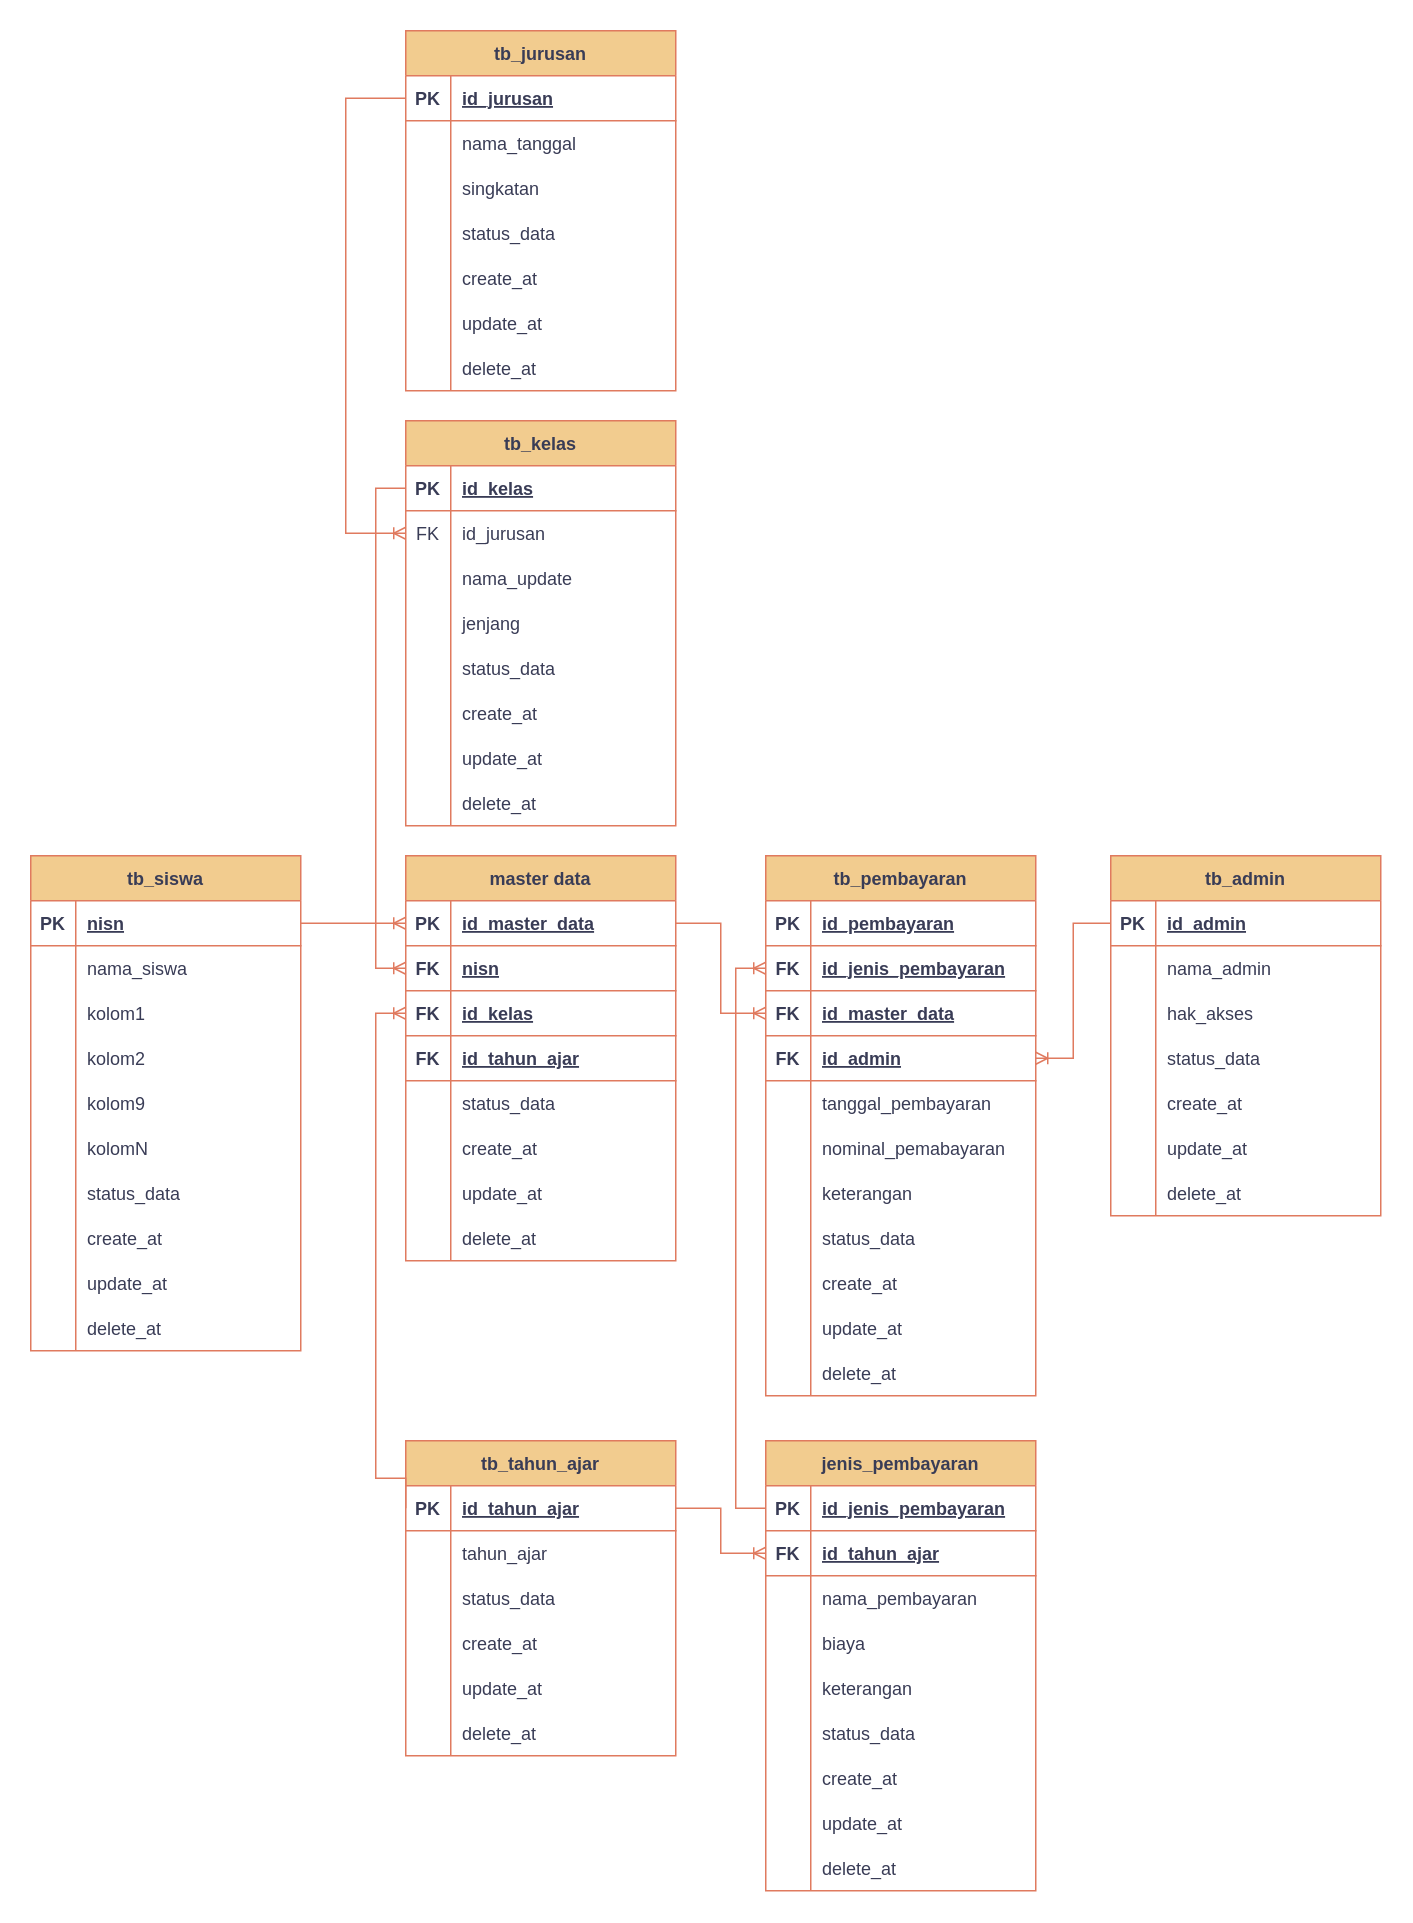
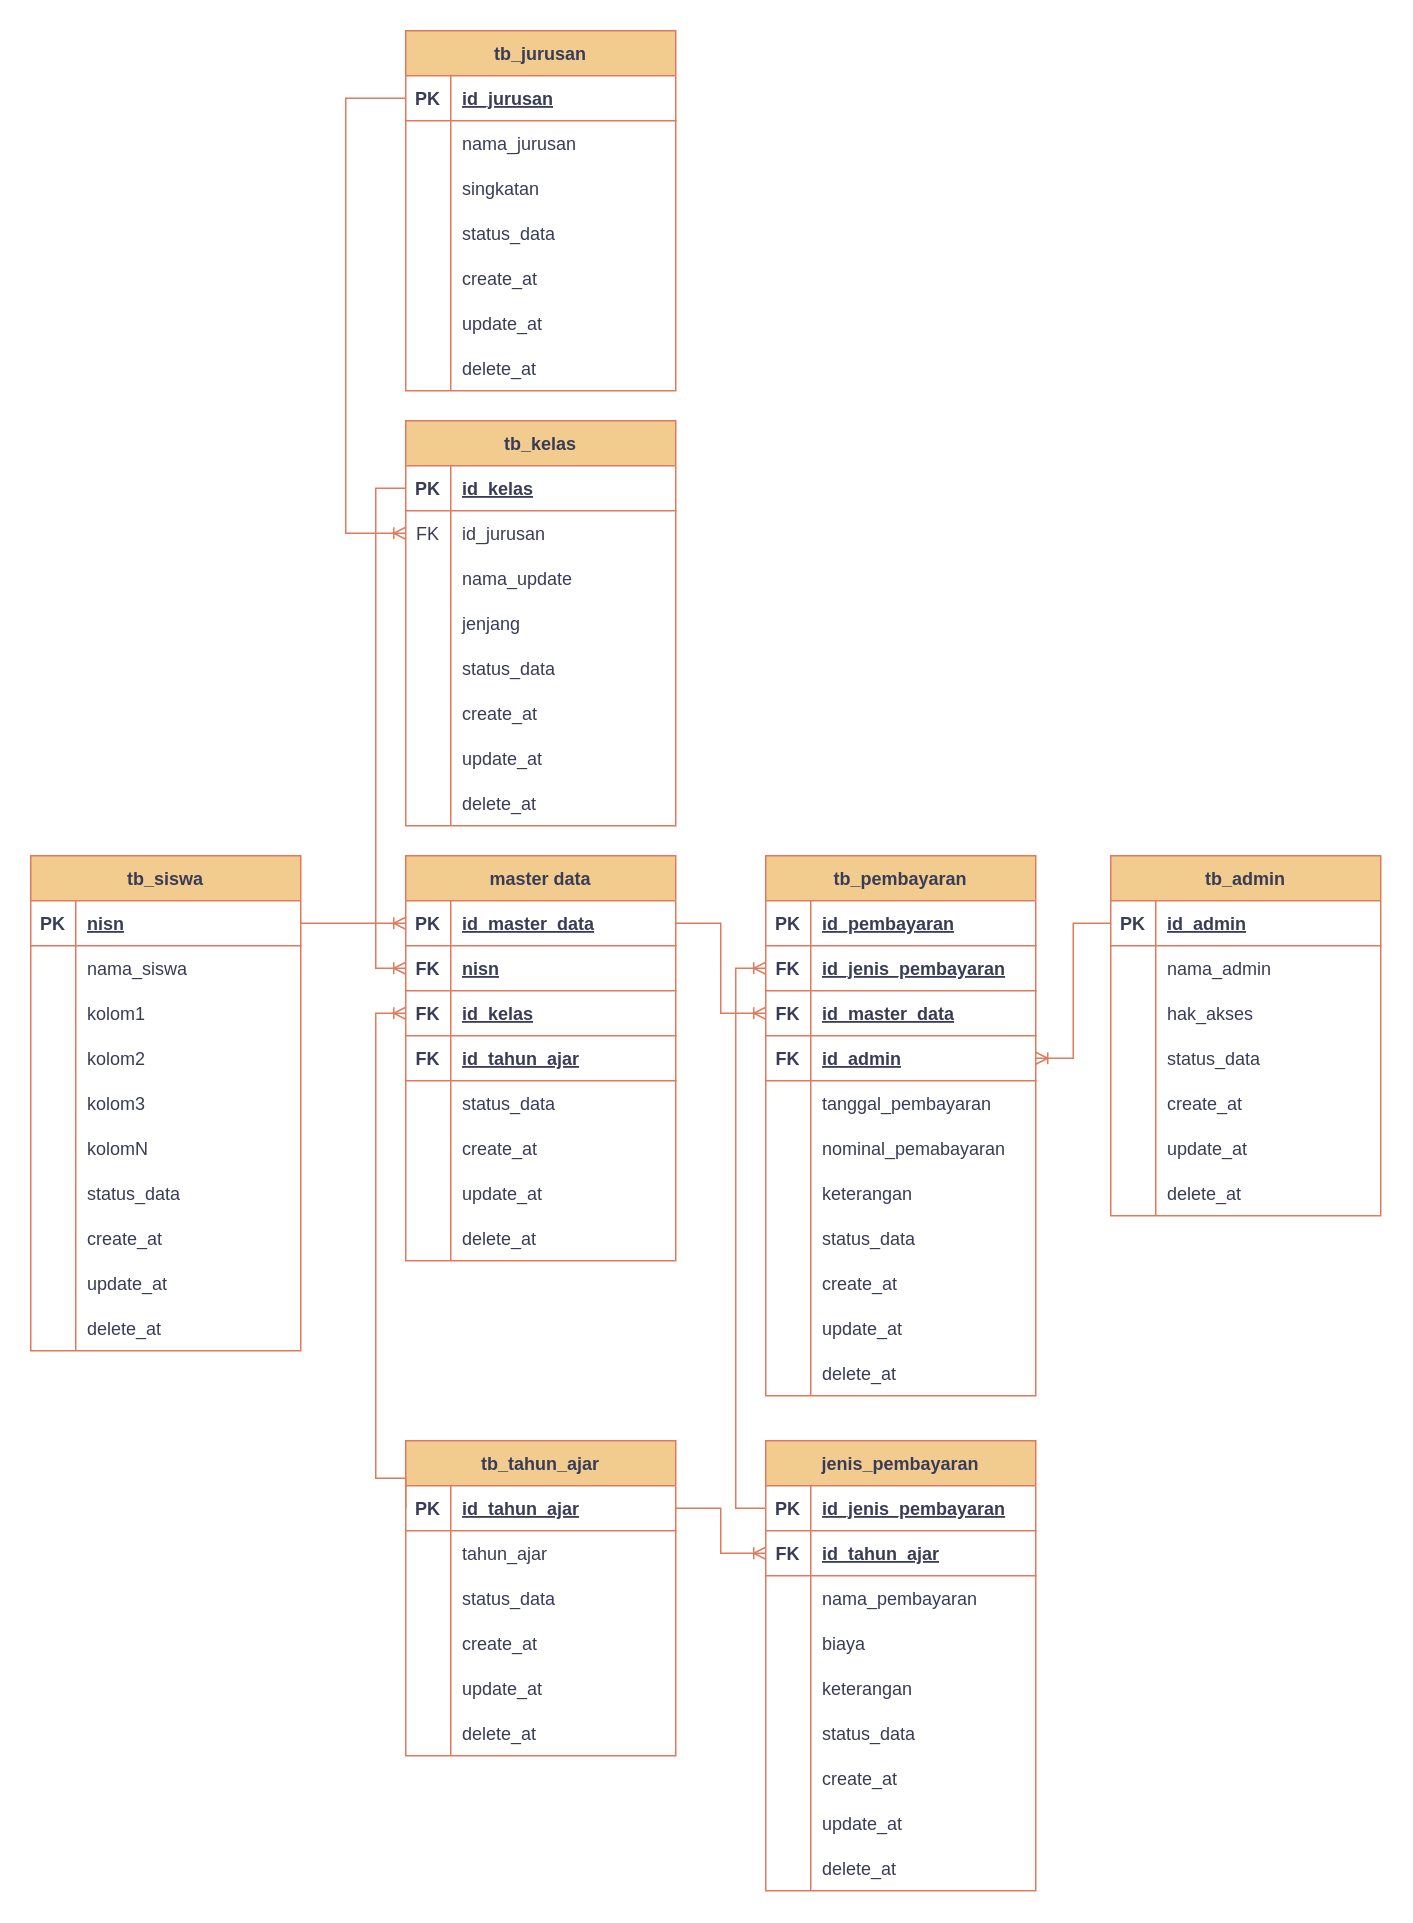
(520, 144) -> (522, 144)
(115, 1104) -> (115, 1104)
